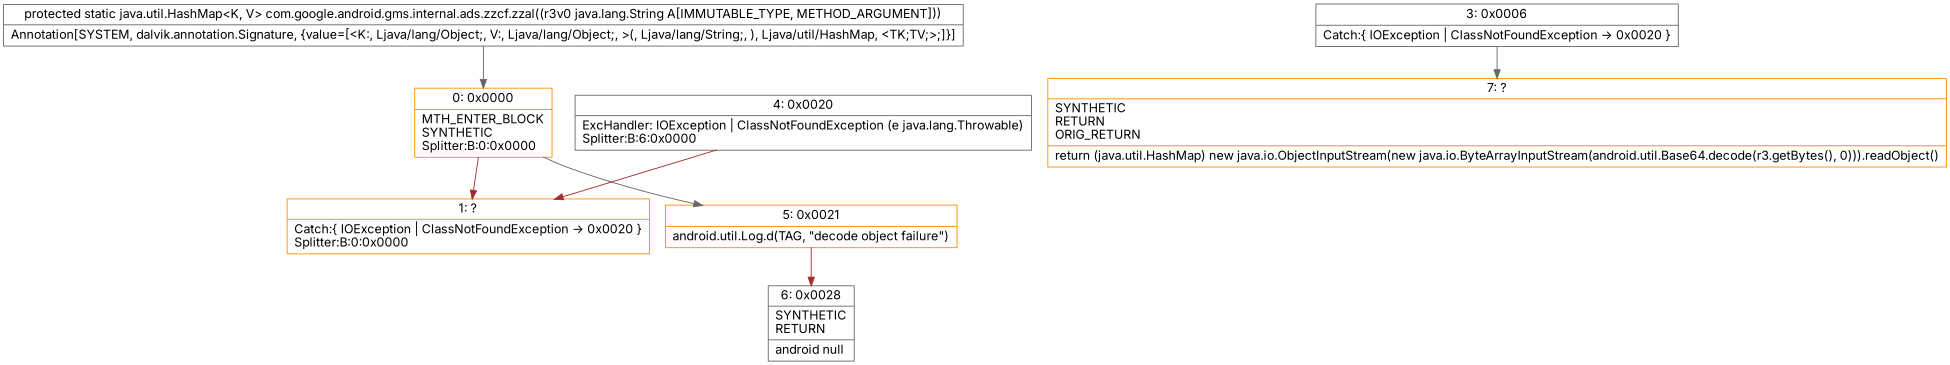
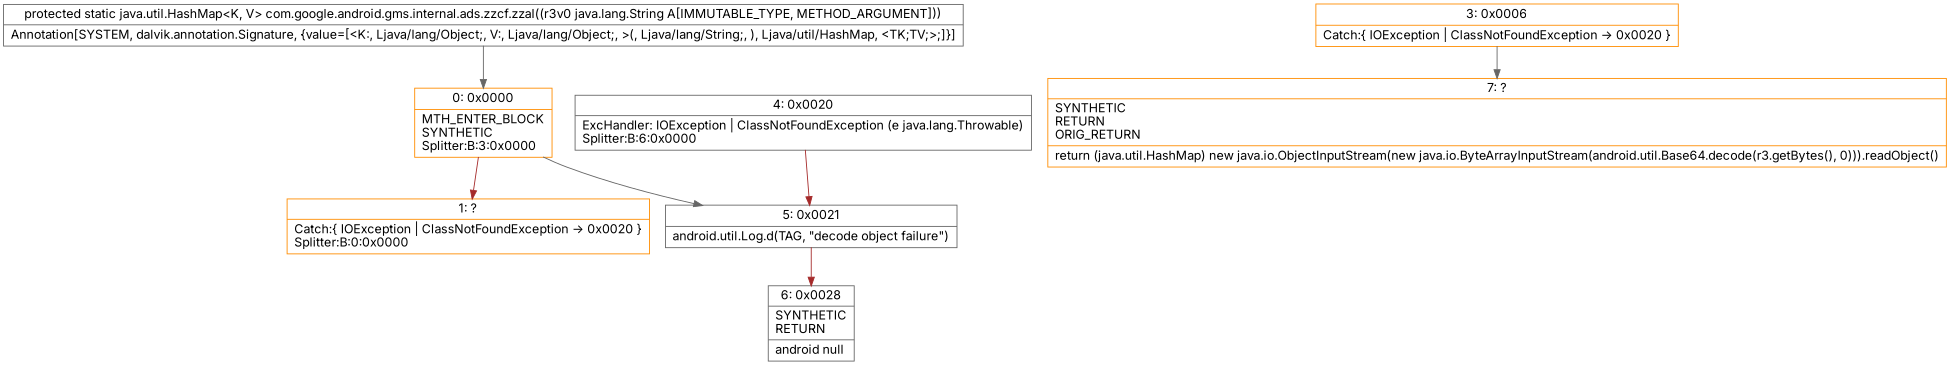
(1497, 25) -> (1497, 25)
(479, 146) -> (479, 146)
(640, 173) -> (807, 173)
(811, 226) -> (811, 226)
